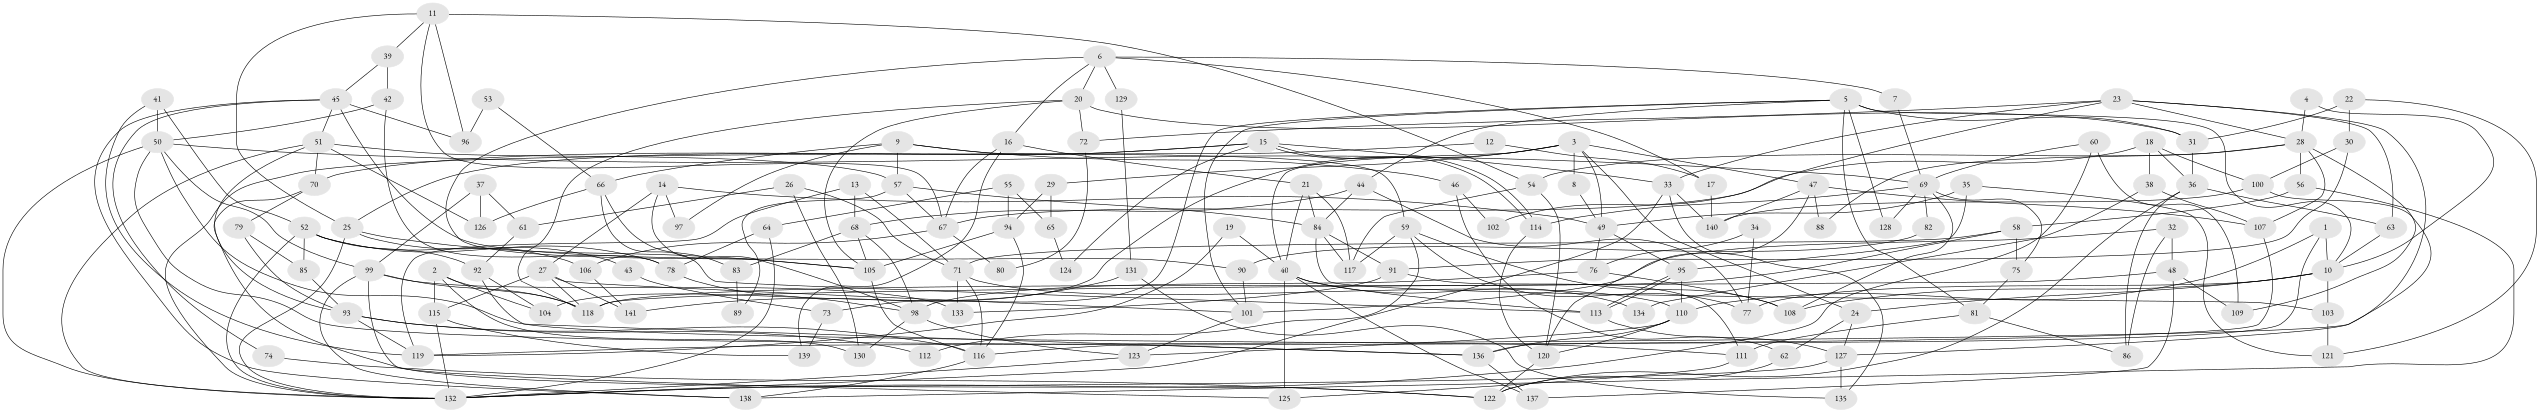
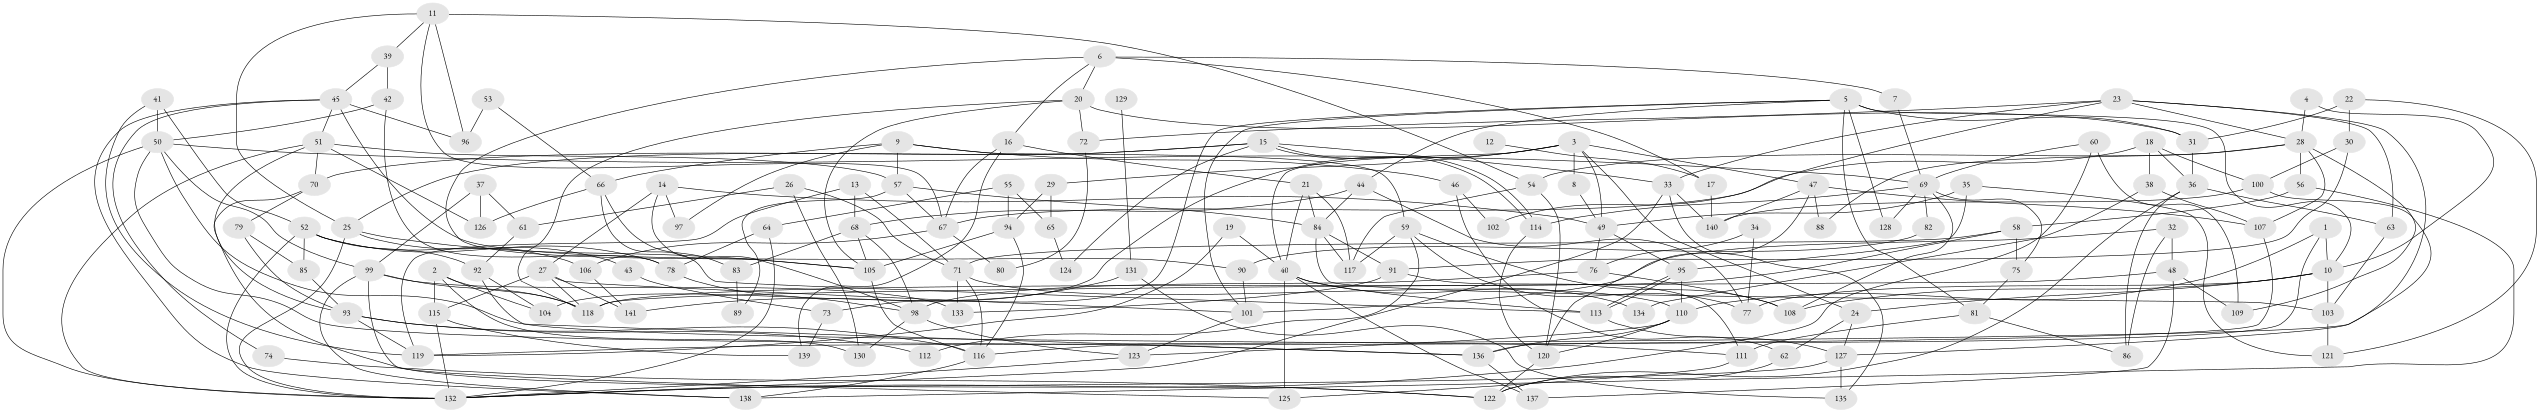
(1110, 78) -> none
(341, 168) -> none
(2359, 249) -> (2359, 270)
